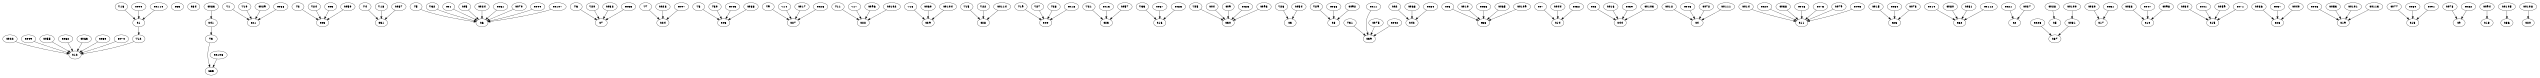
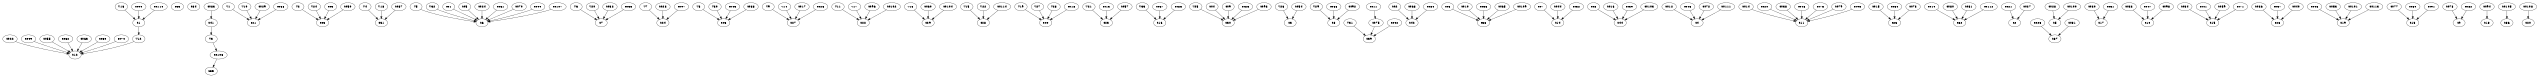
(2072, 14) -> (2064, 14)
(1366, 21) -> (1375, 14)
(208, 54) -> (214, 46)
